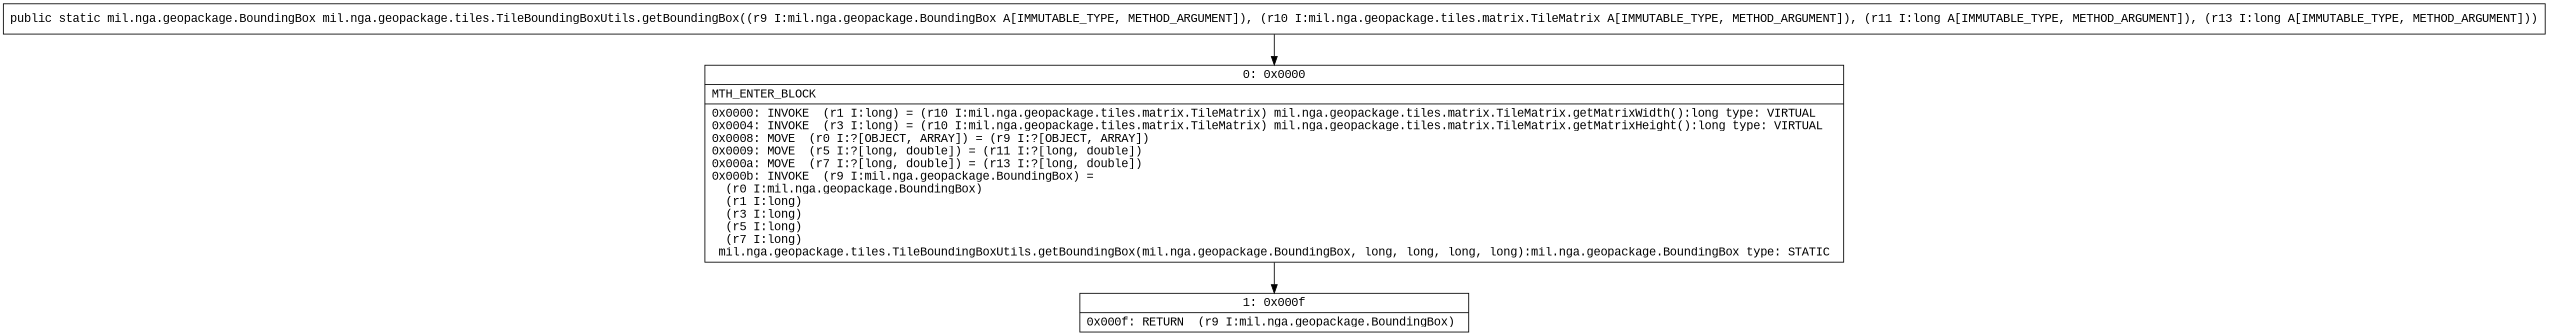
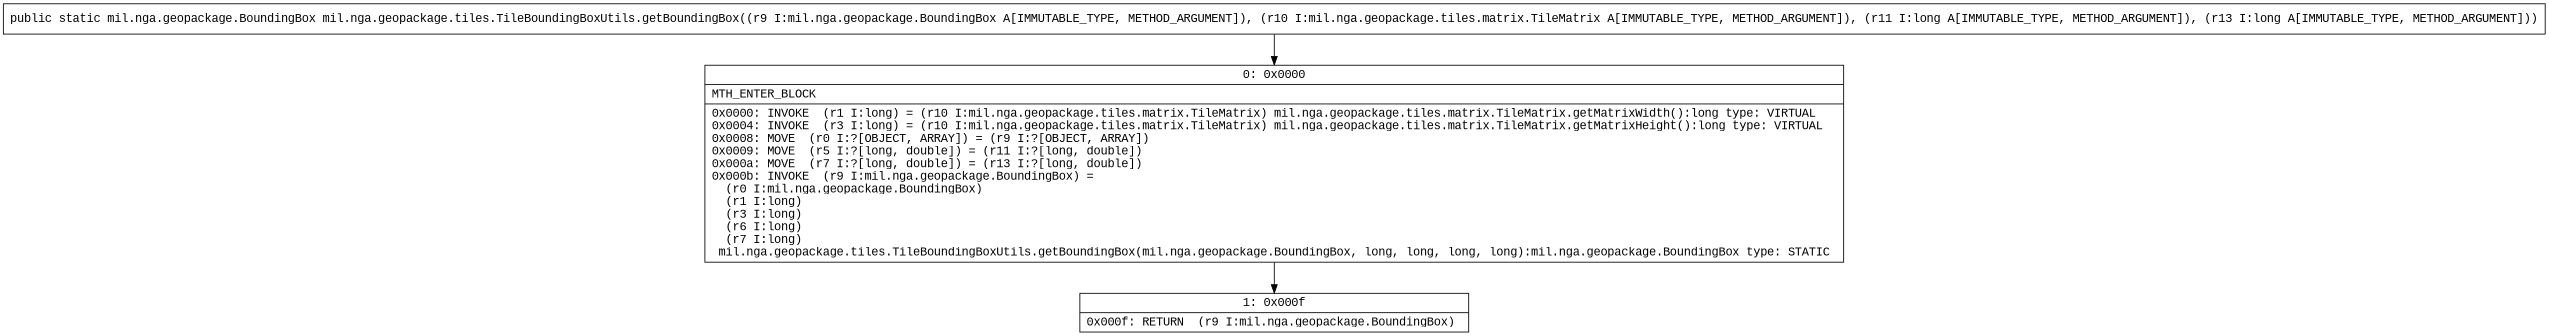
(757, 227) -> (757, 227)
